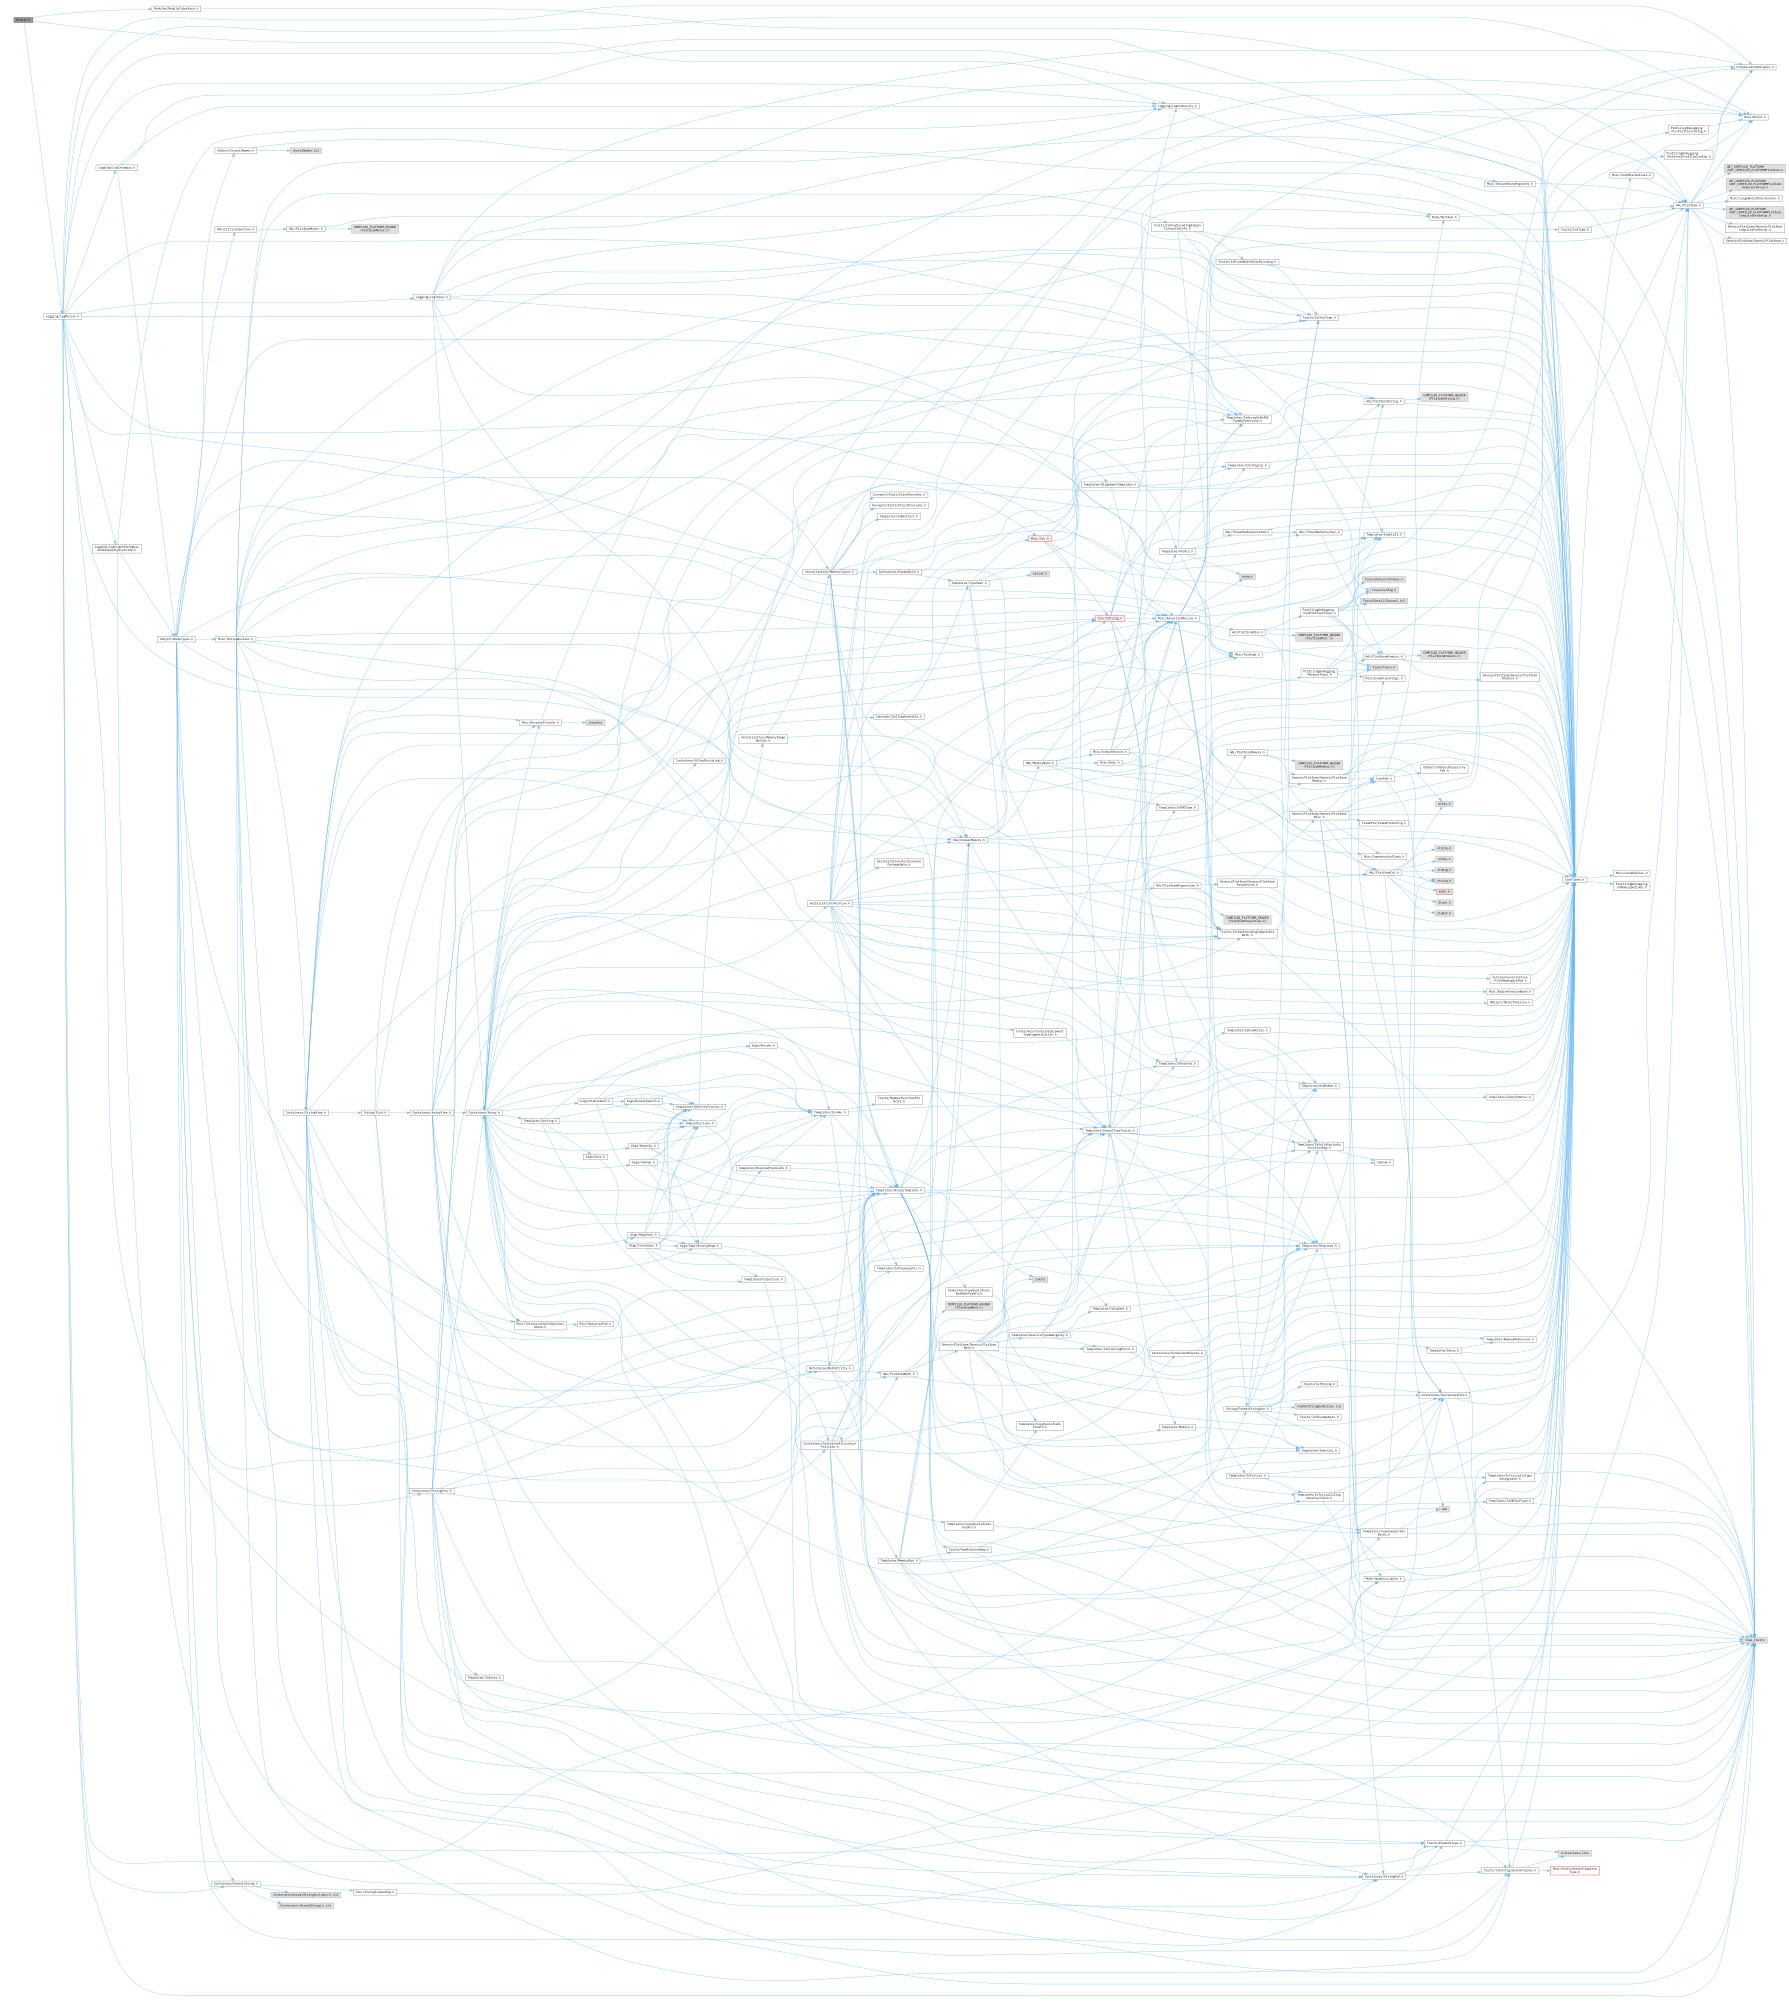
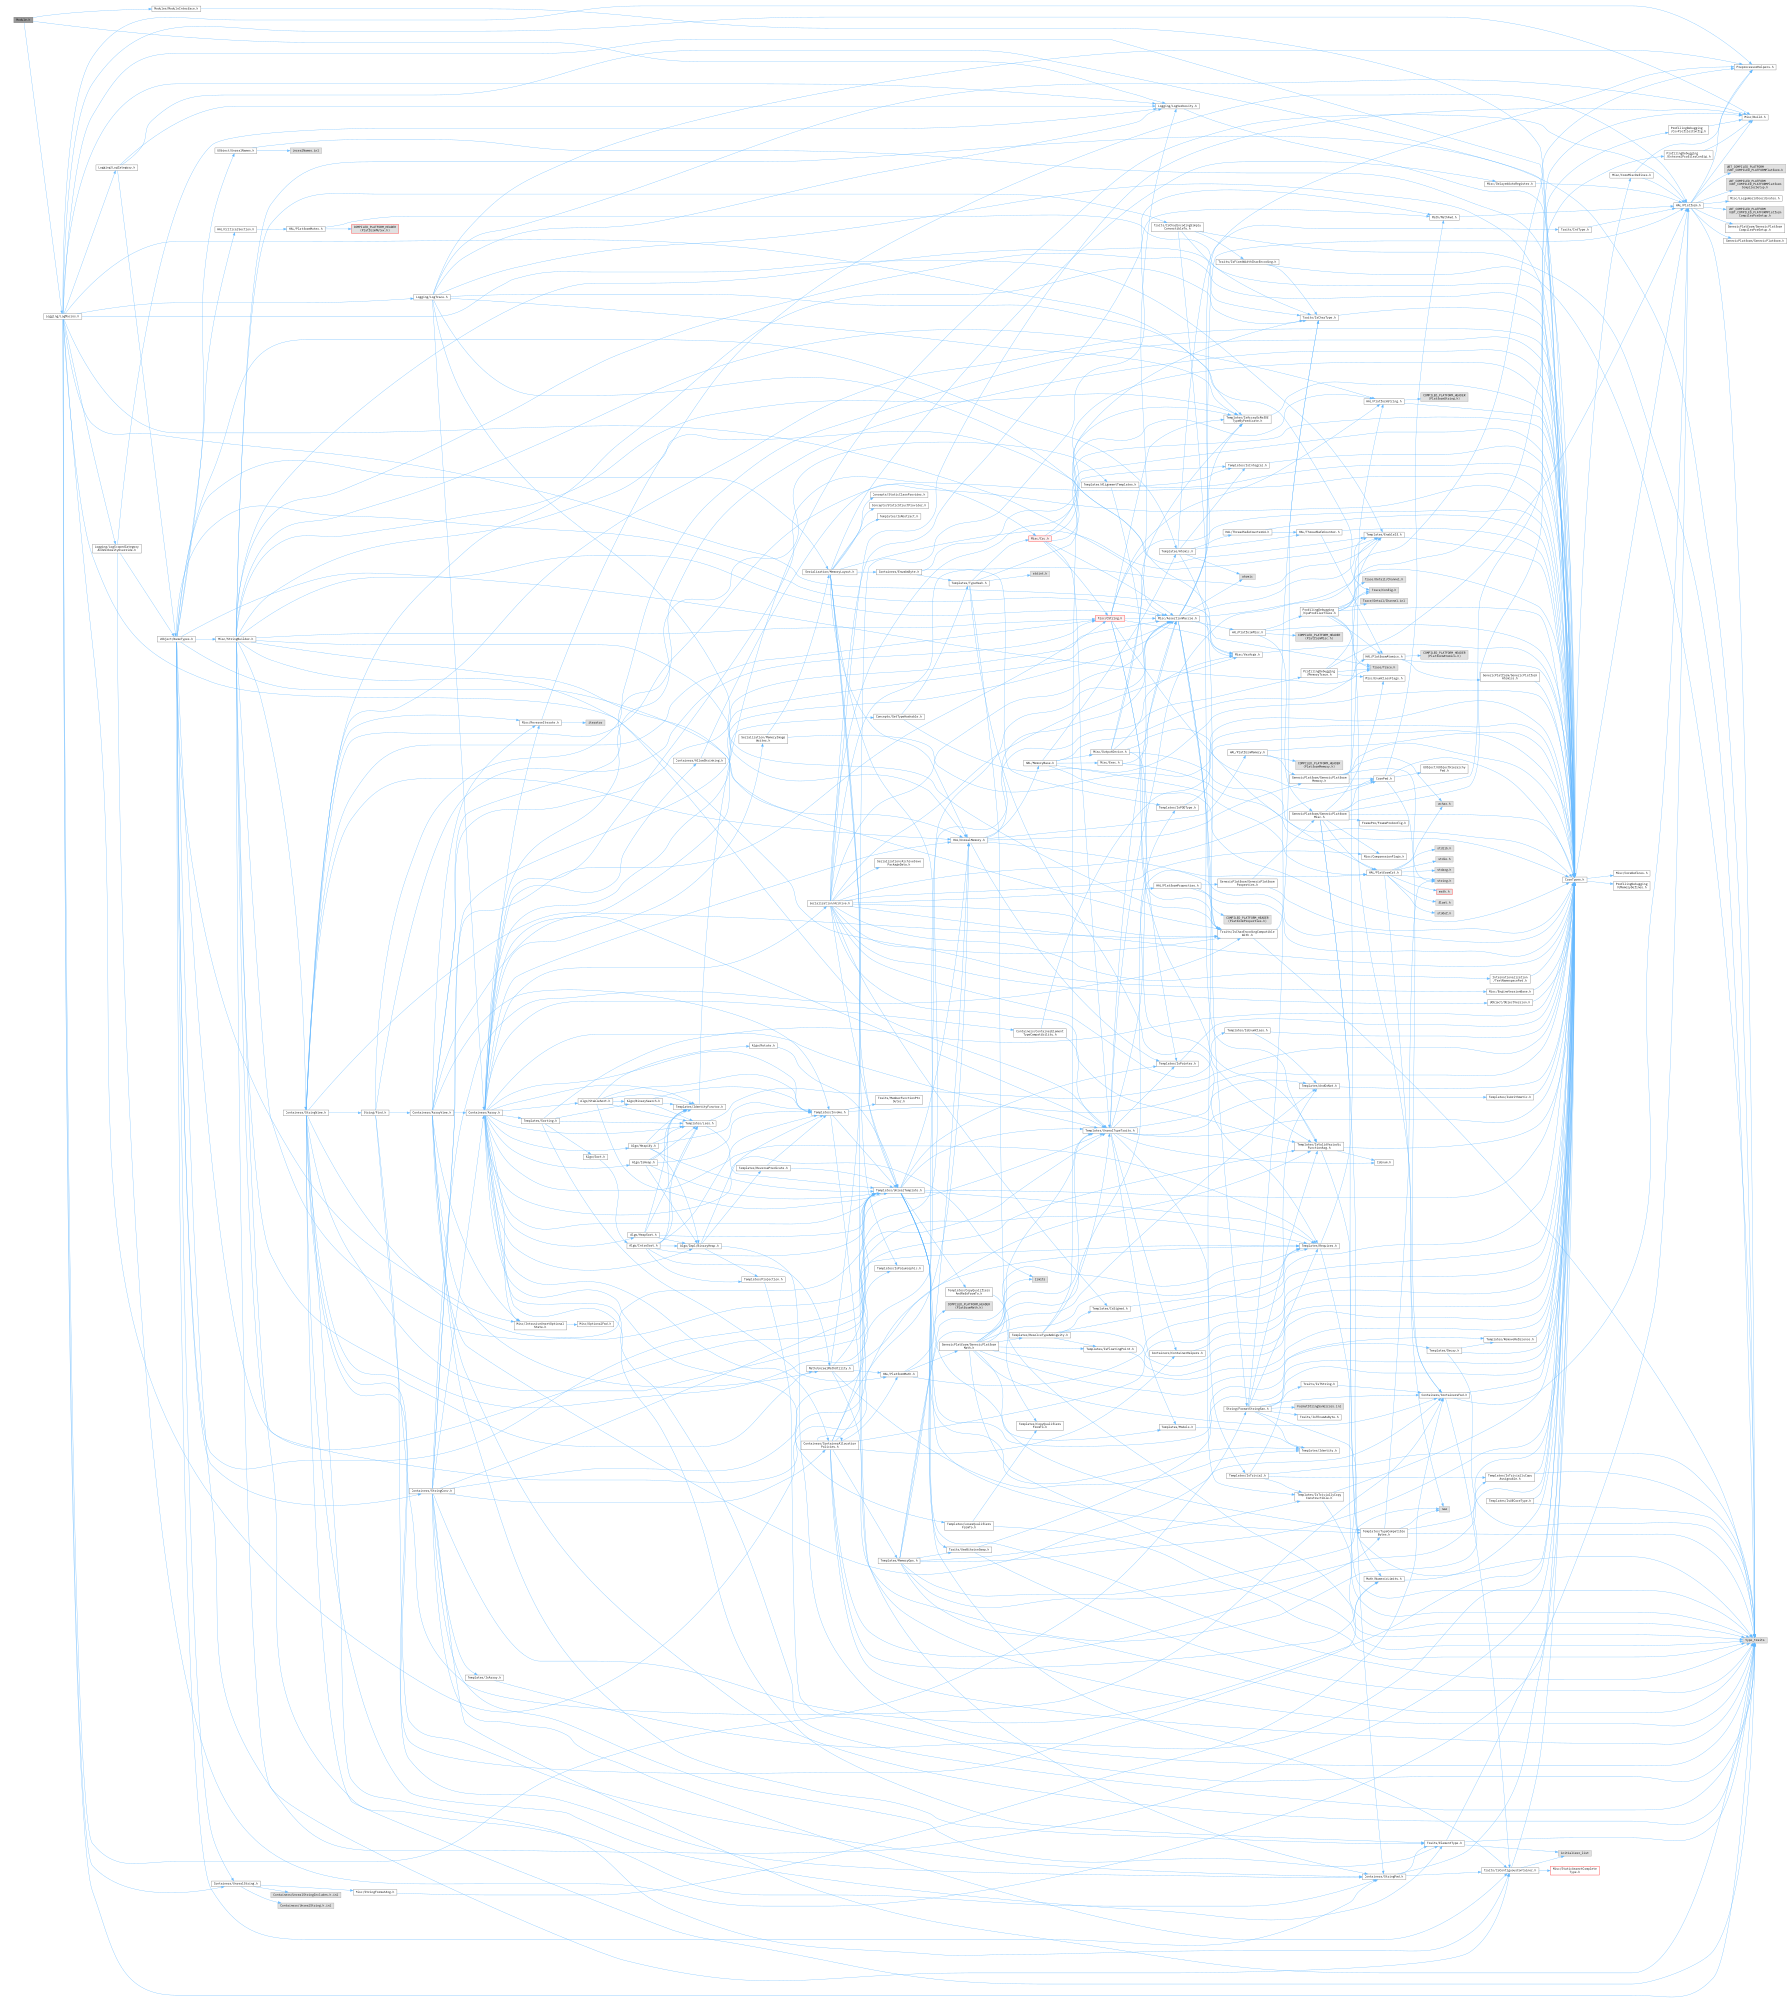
(375, 229) -> (375, 229)
(1206, 1439) -> (1141, 1241)
